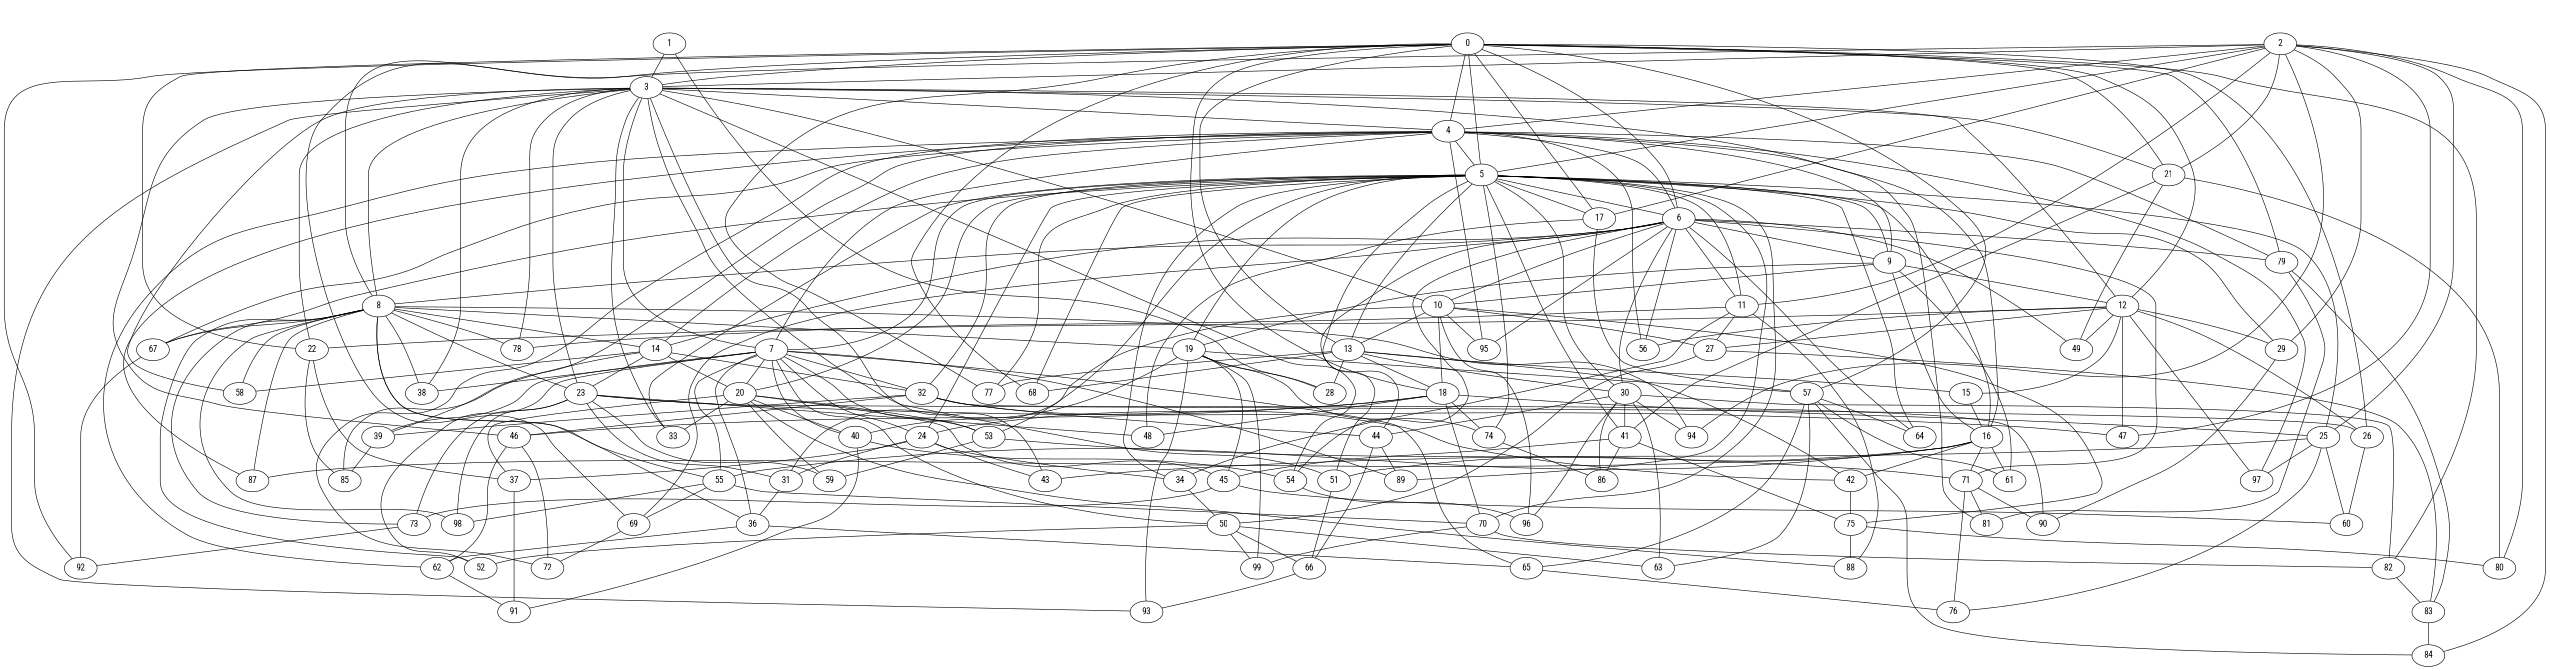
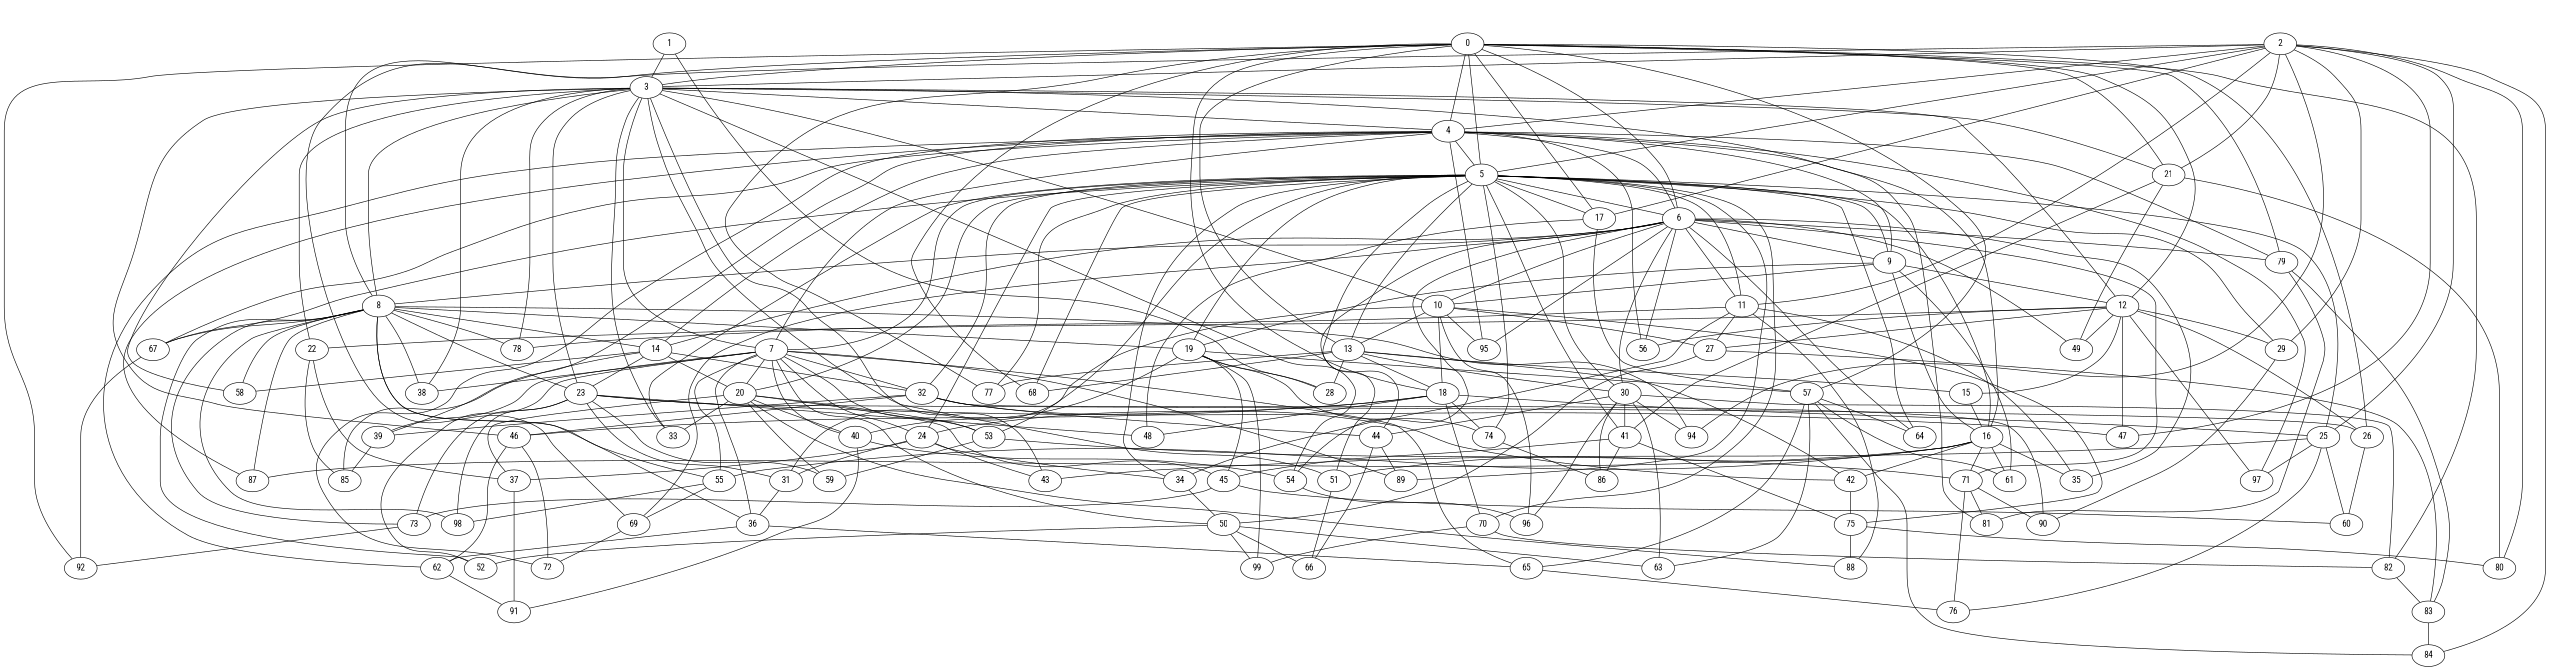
(619, 59) -> none
none -> (2076, 481)
(1118, 508) -> none
(1147, 612) -> none
